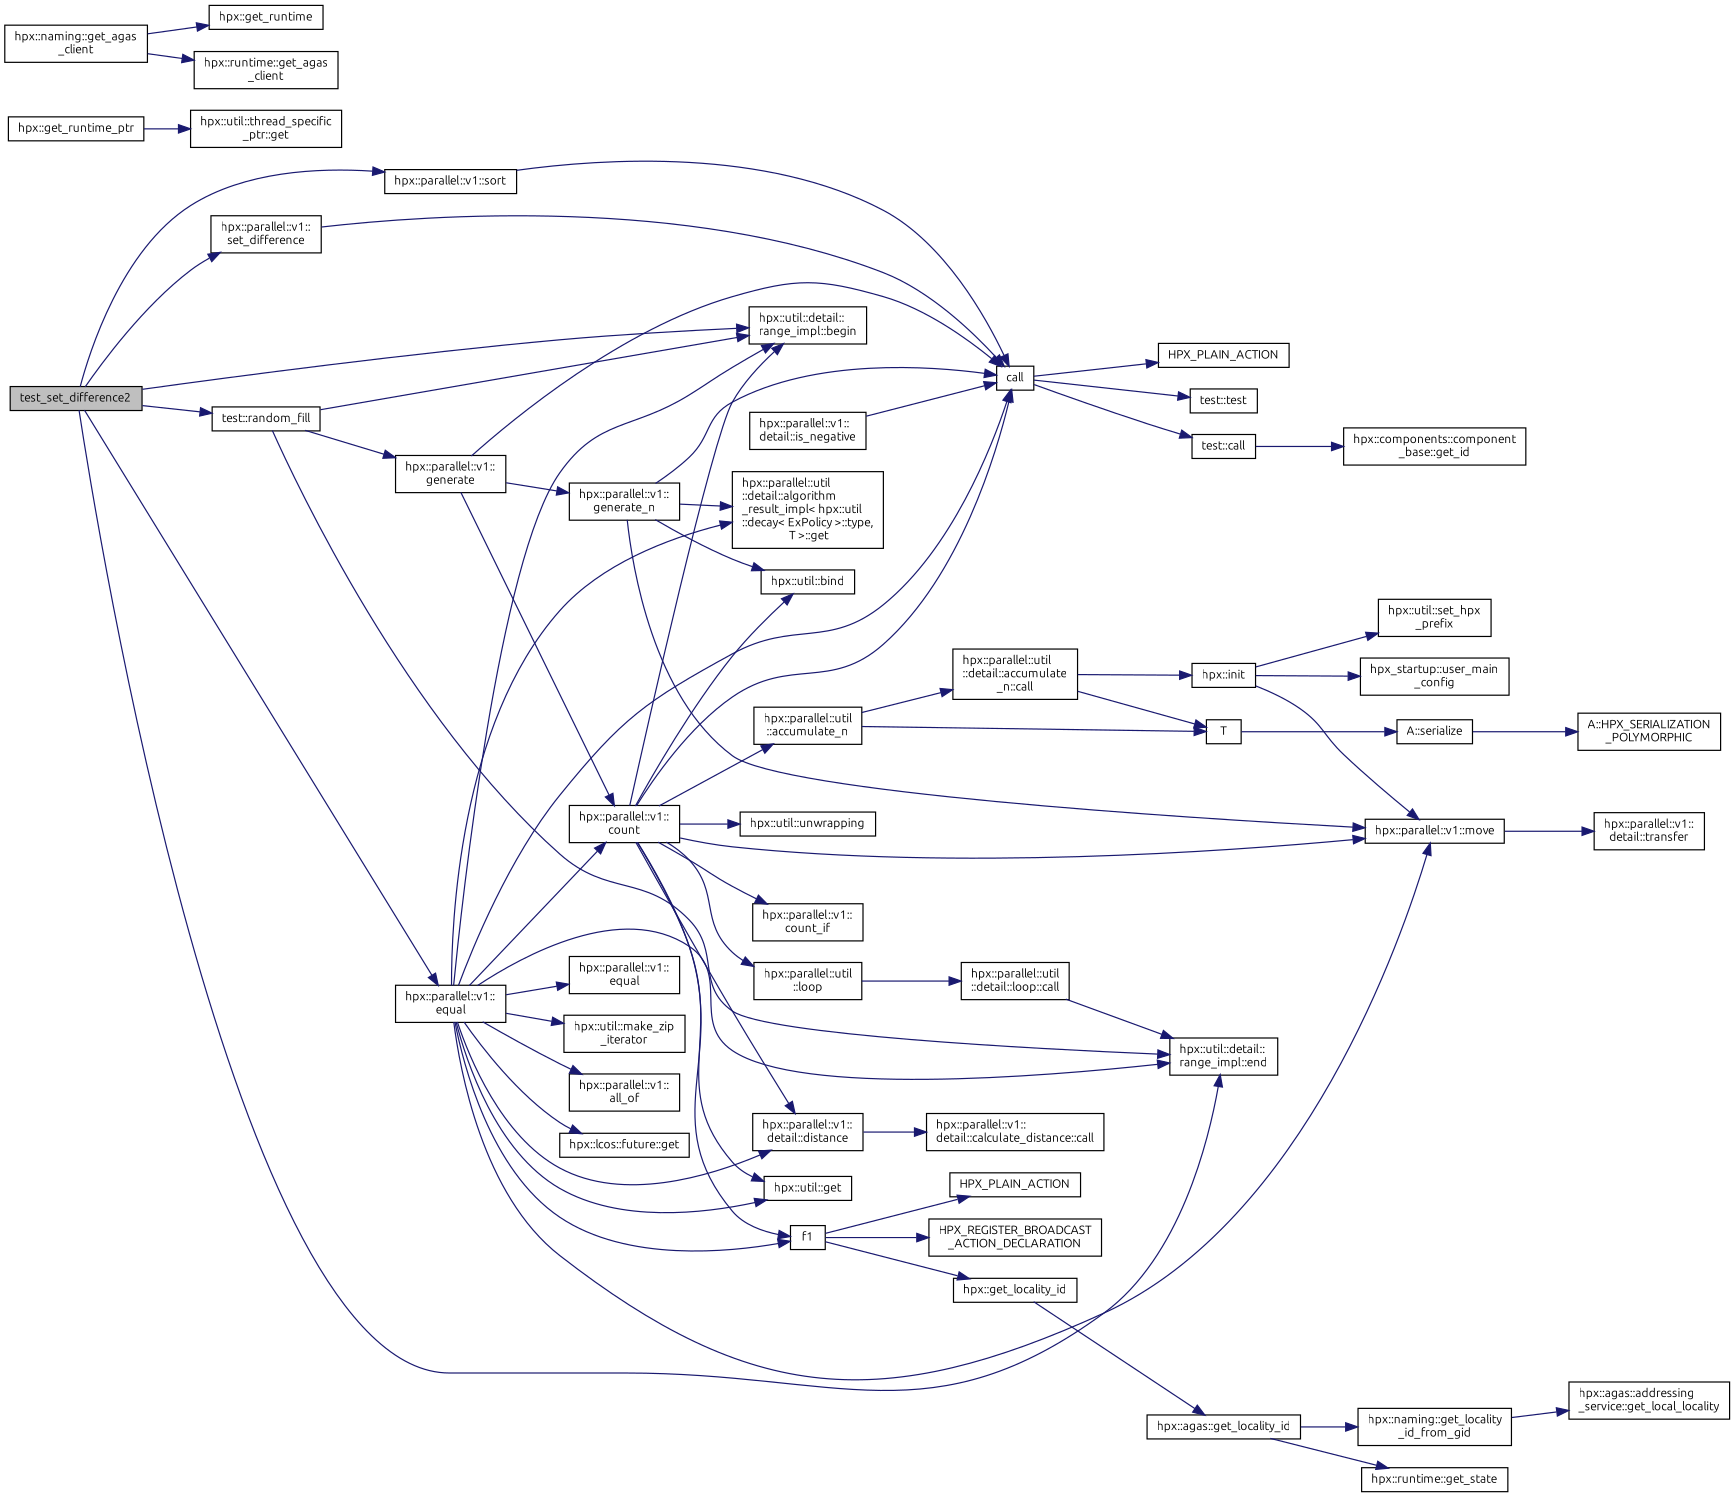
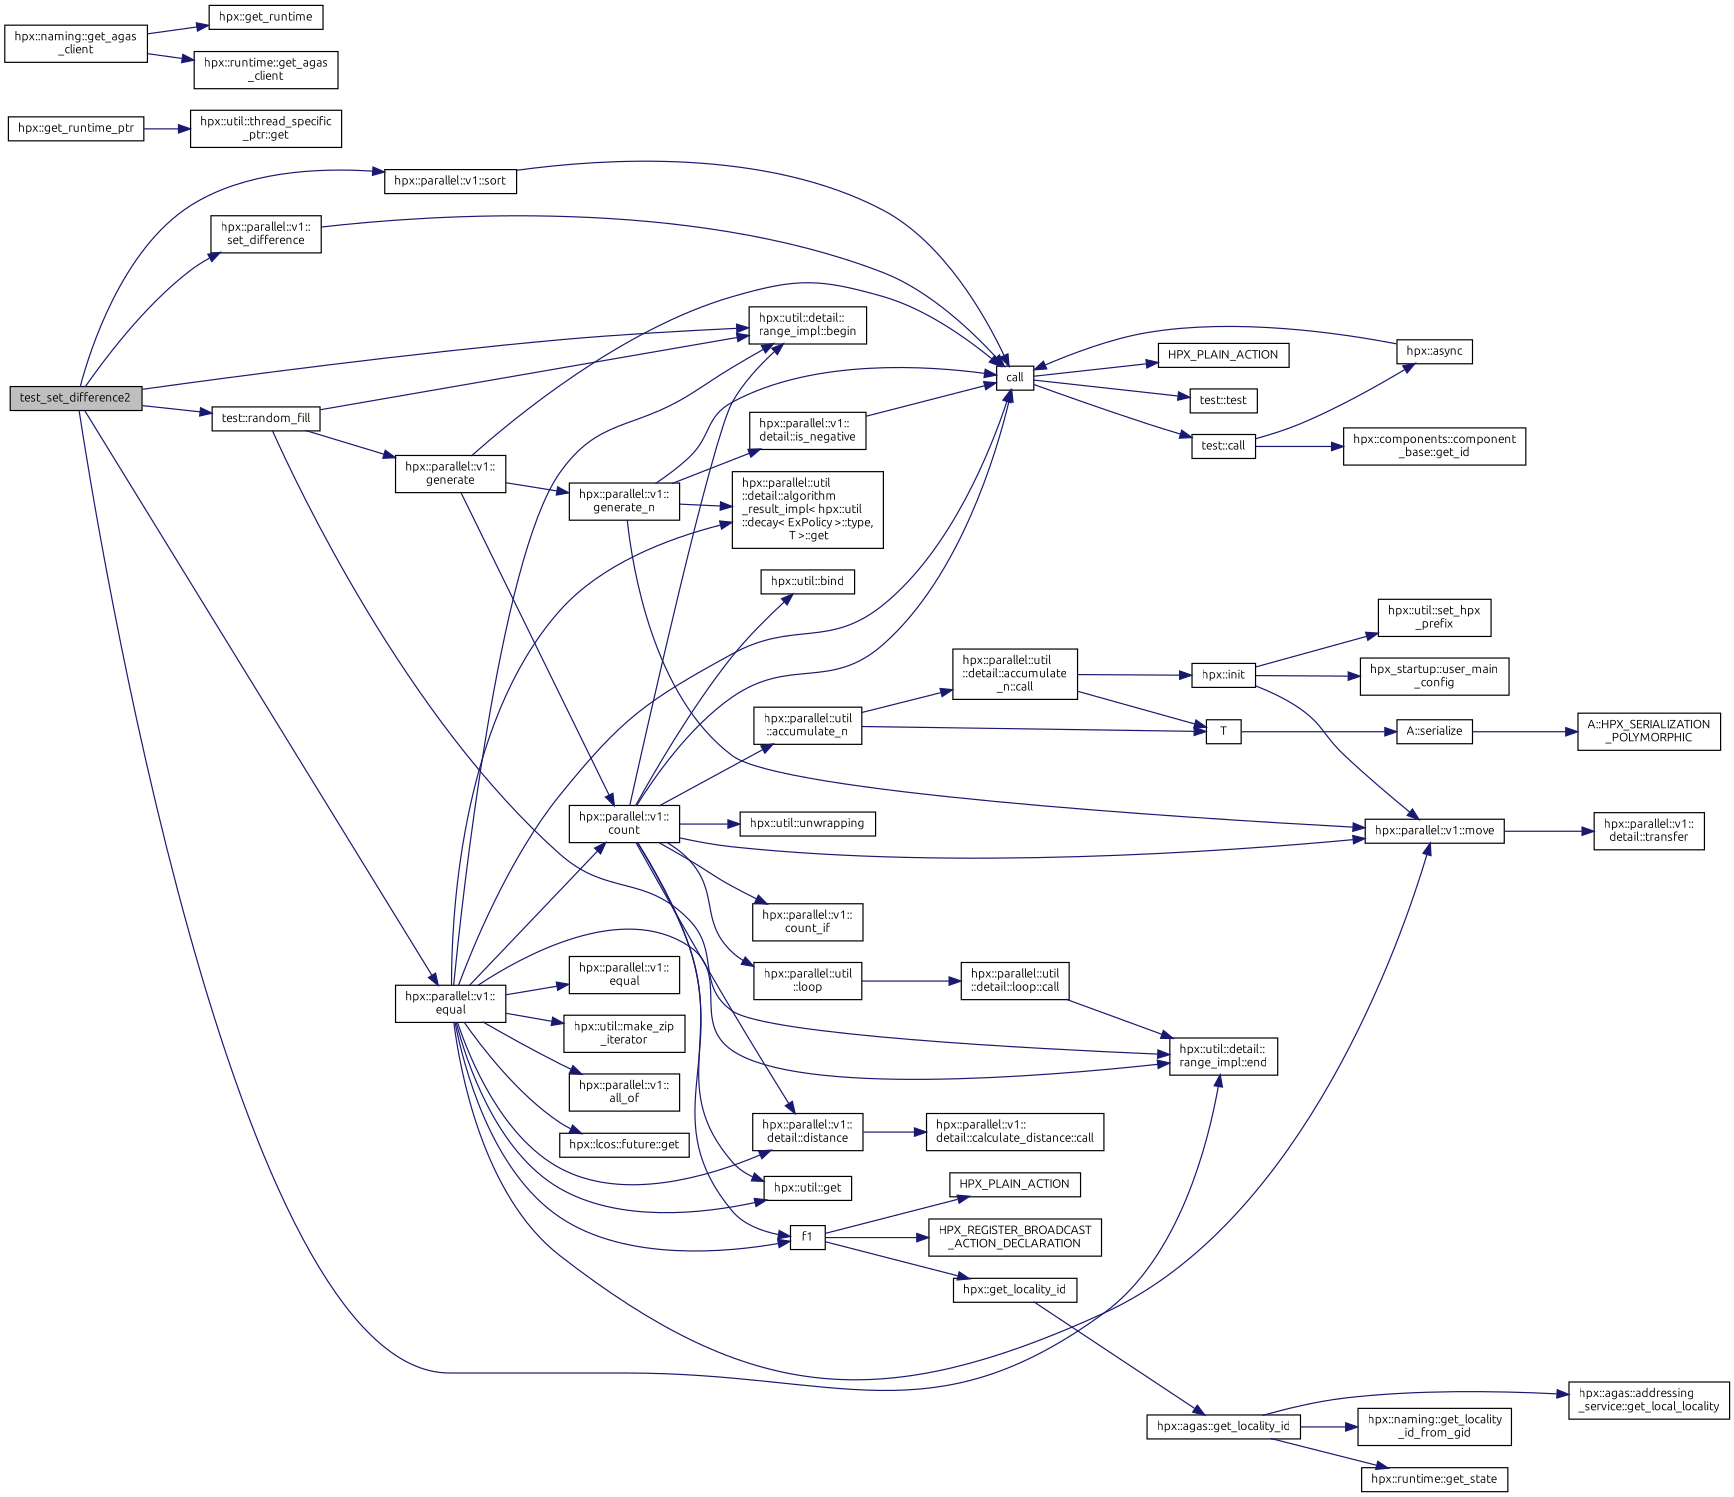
none -> (1435, 352)
(703, 546) -> (701, 472)
(1534, 1415) -> (1409, 1393)
